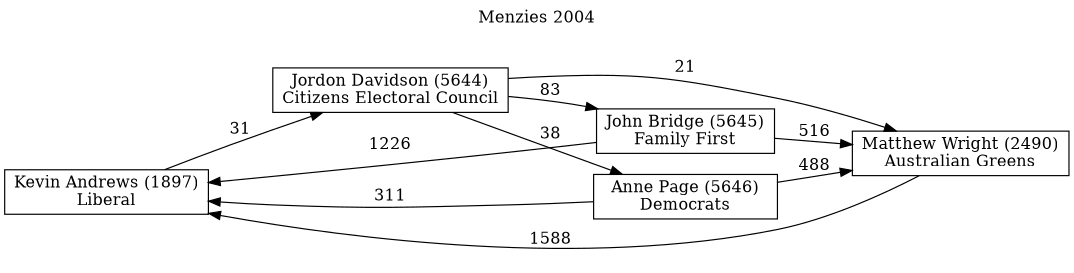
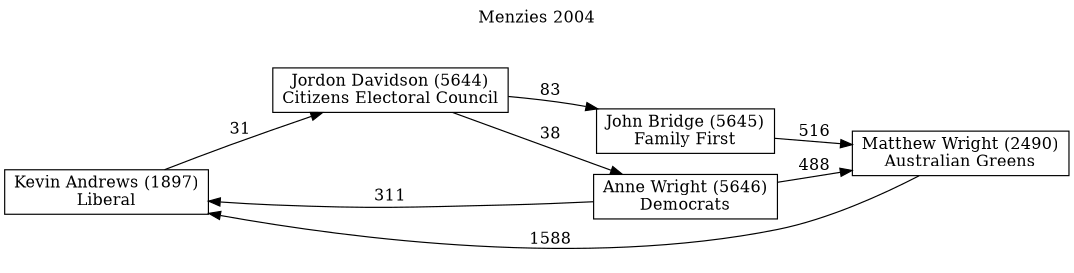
(699, 84) -> none
(408, 163) -> none
(686, 197) -> (686, 197)
